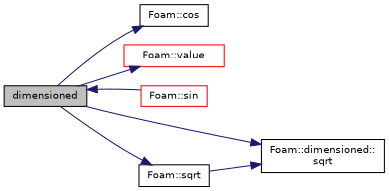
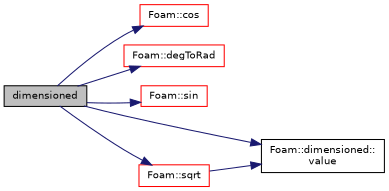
(174, 16) -> (174, 16)
(174, 56) -> (174, 56)
(119, 89) -> (109, 103)
(323, 156) -> (323, 156)
(174, 176) -> (174, 176)
